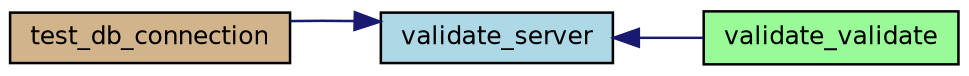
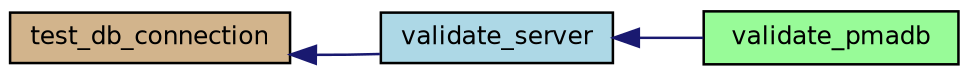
(323, 21) -> (348, 55)
(831, 38) -> (831, 38)
